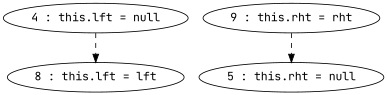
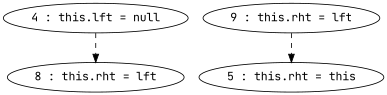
(291, 18) -> (291, 18)
(96, 77) -> (96, 77)
(291, 77) -> (291, 77)
